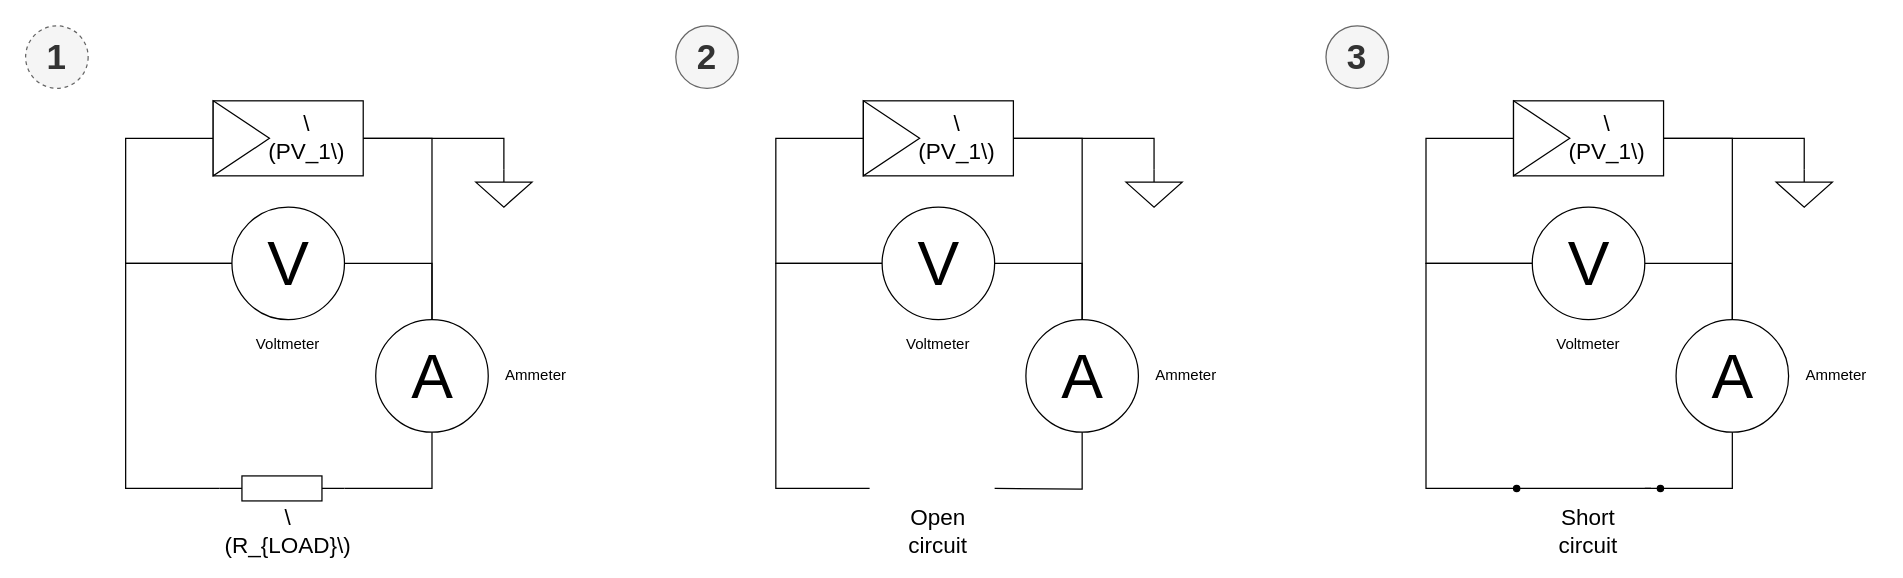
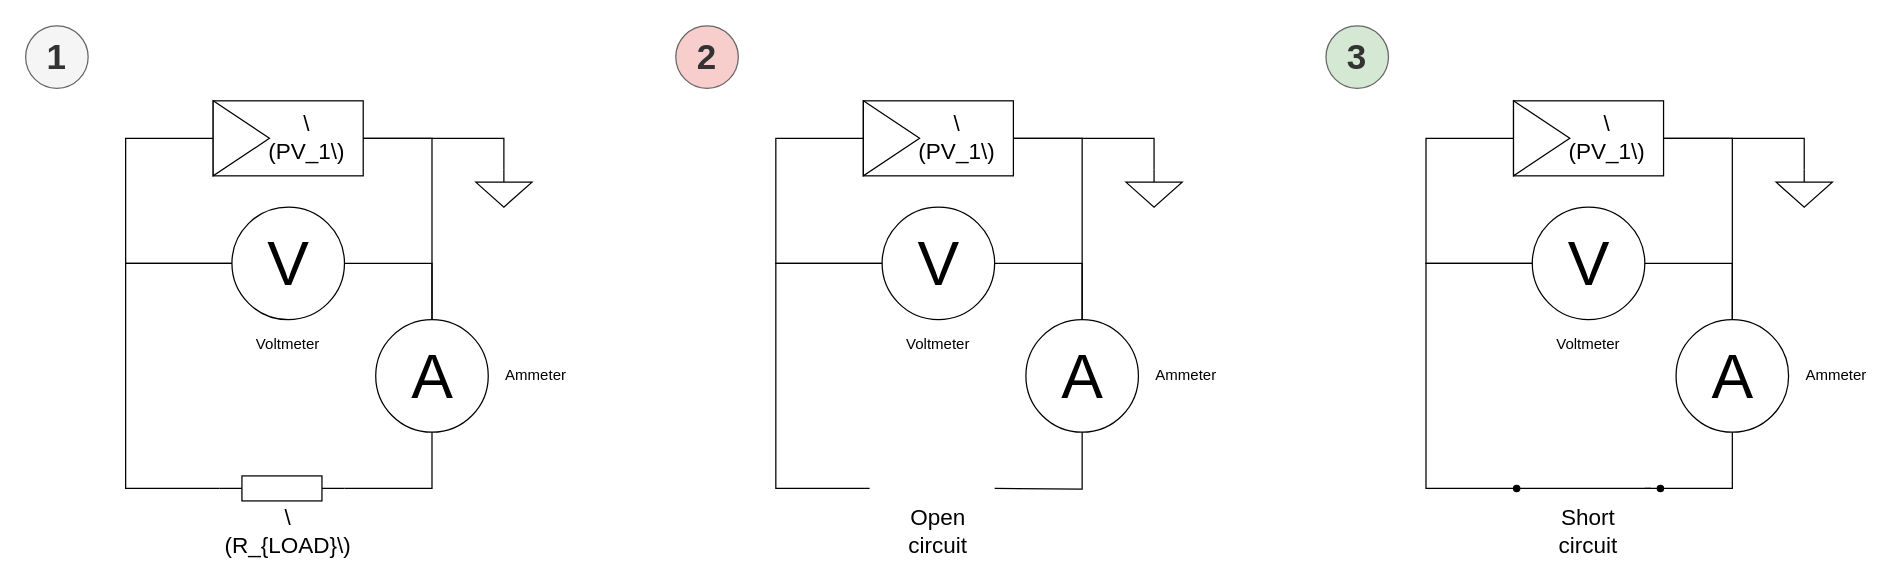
(57, 57) -> (57, 57)
(707, 57) -> (707, 57)
(1357, 57) -> (1357, 57)
